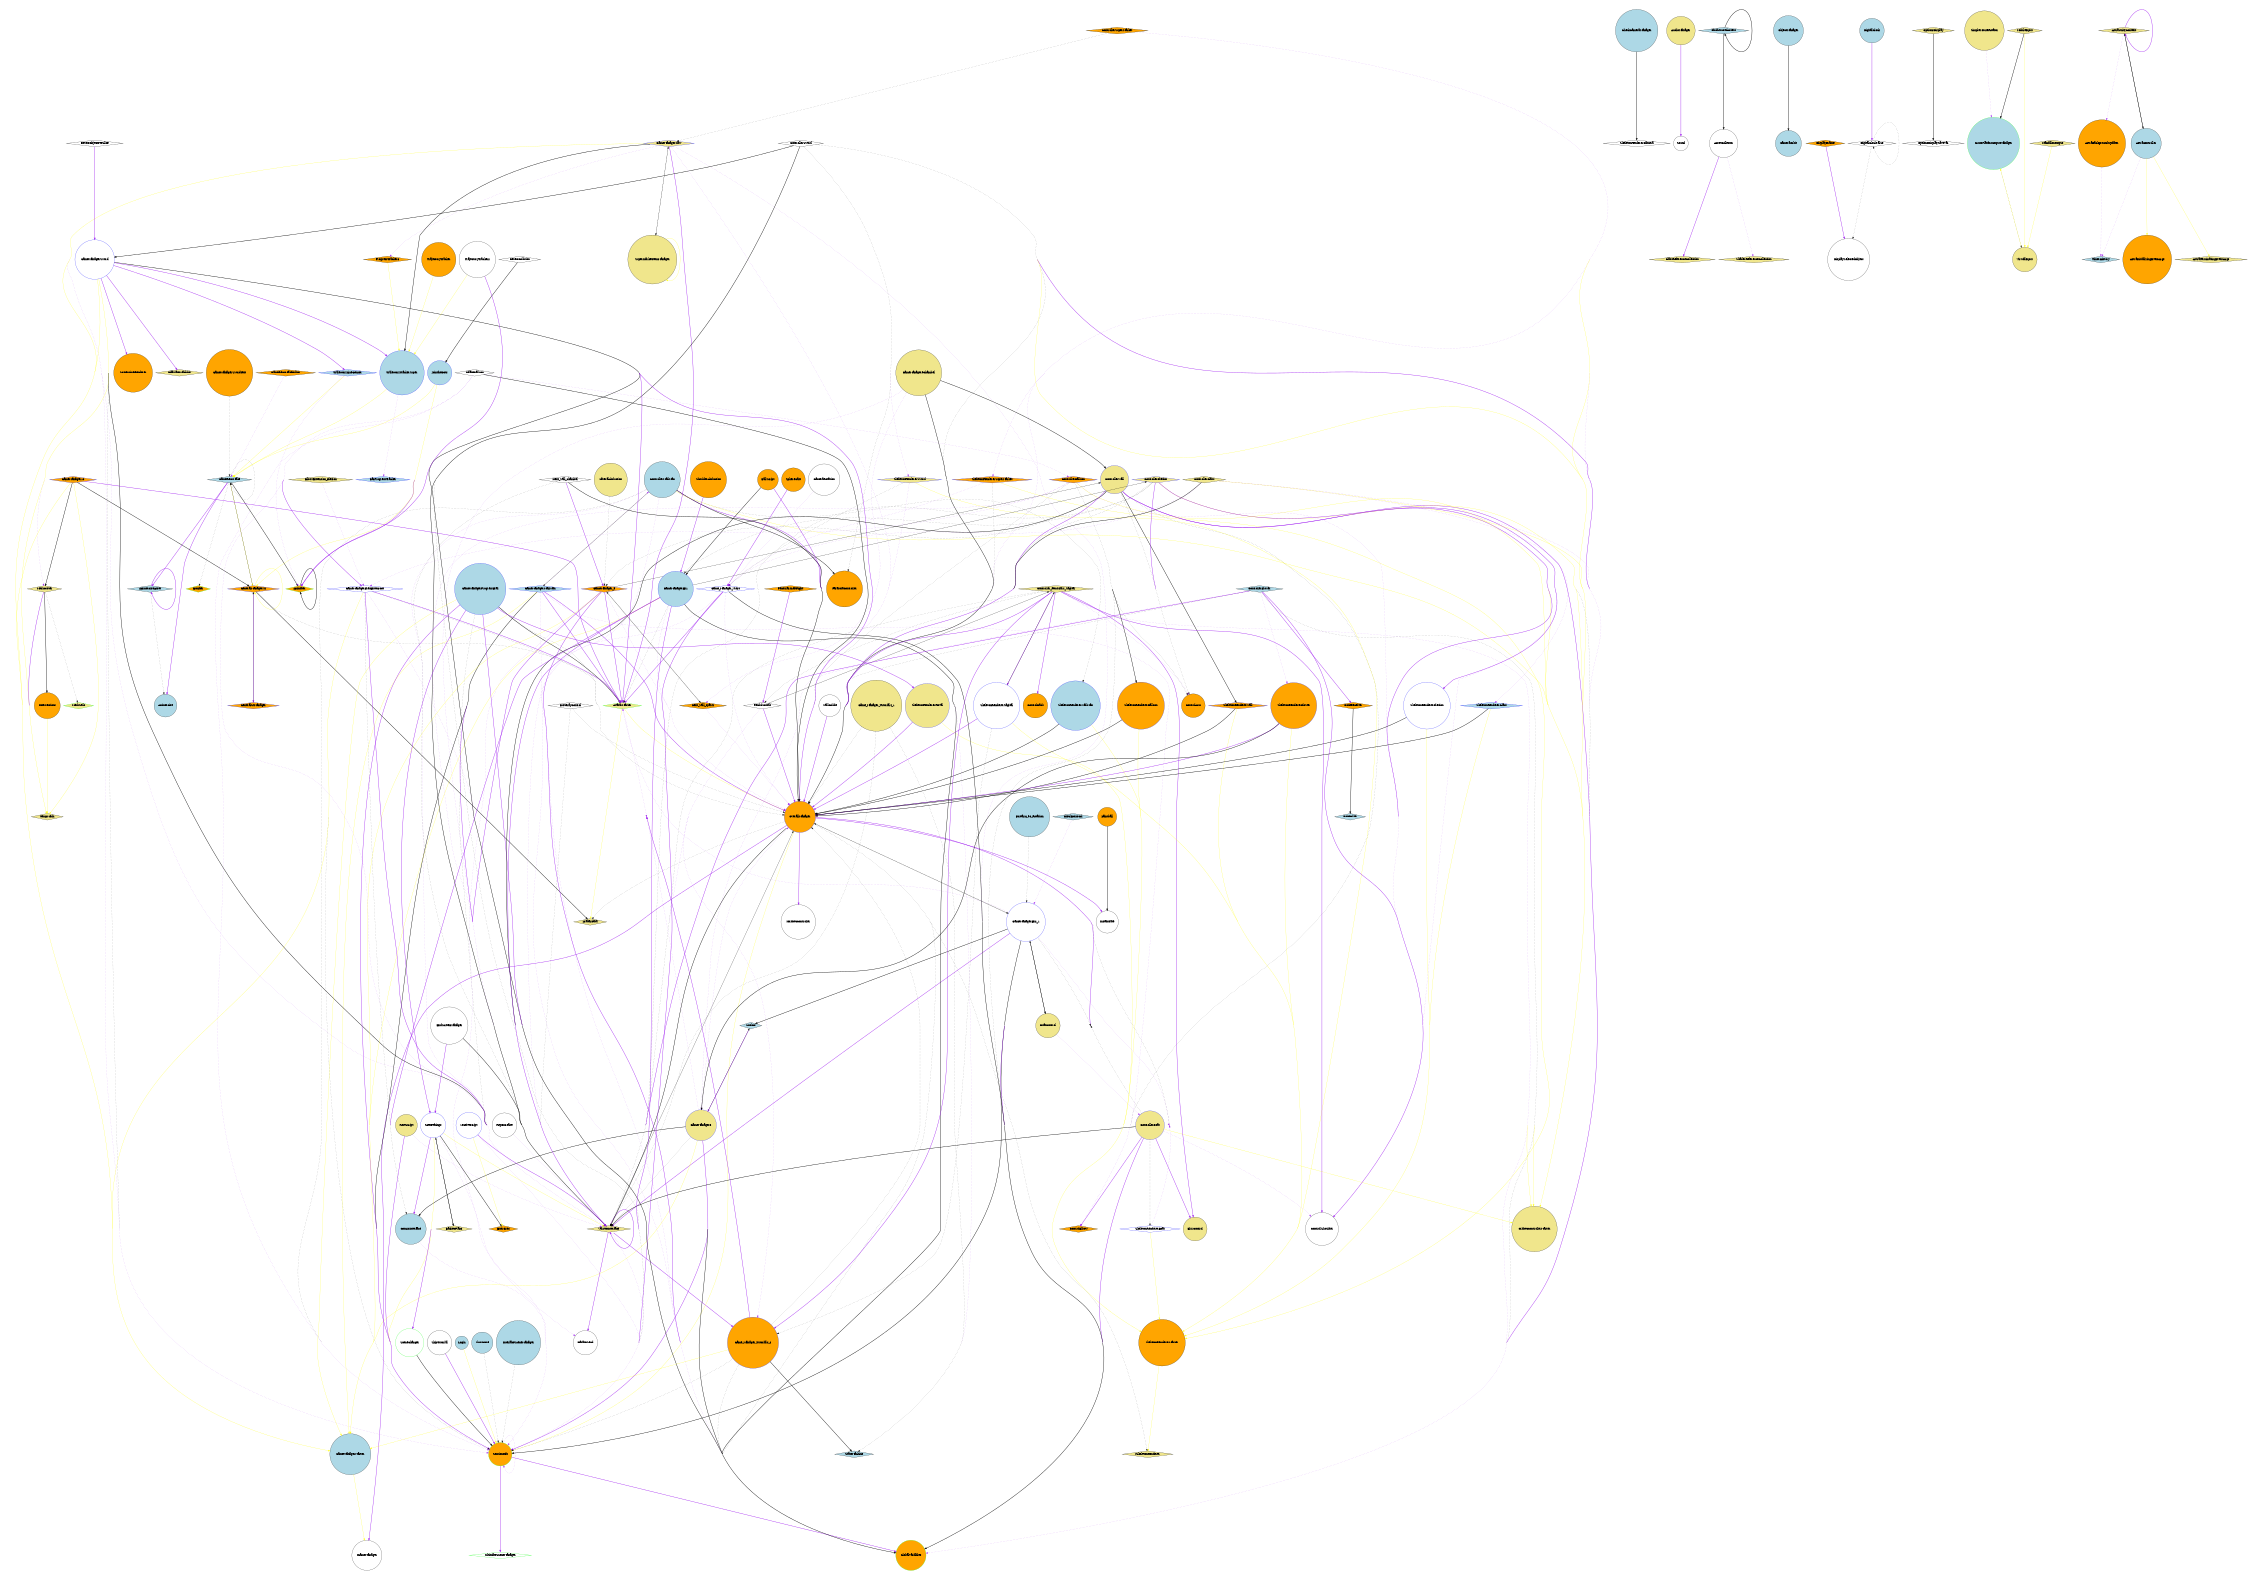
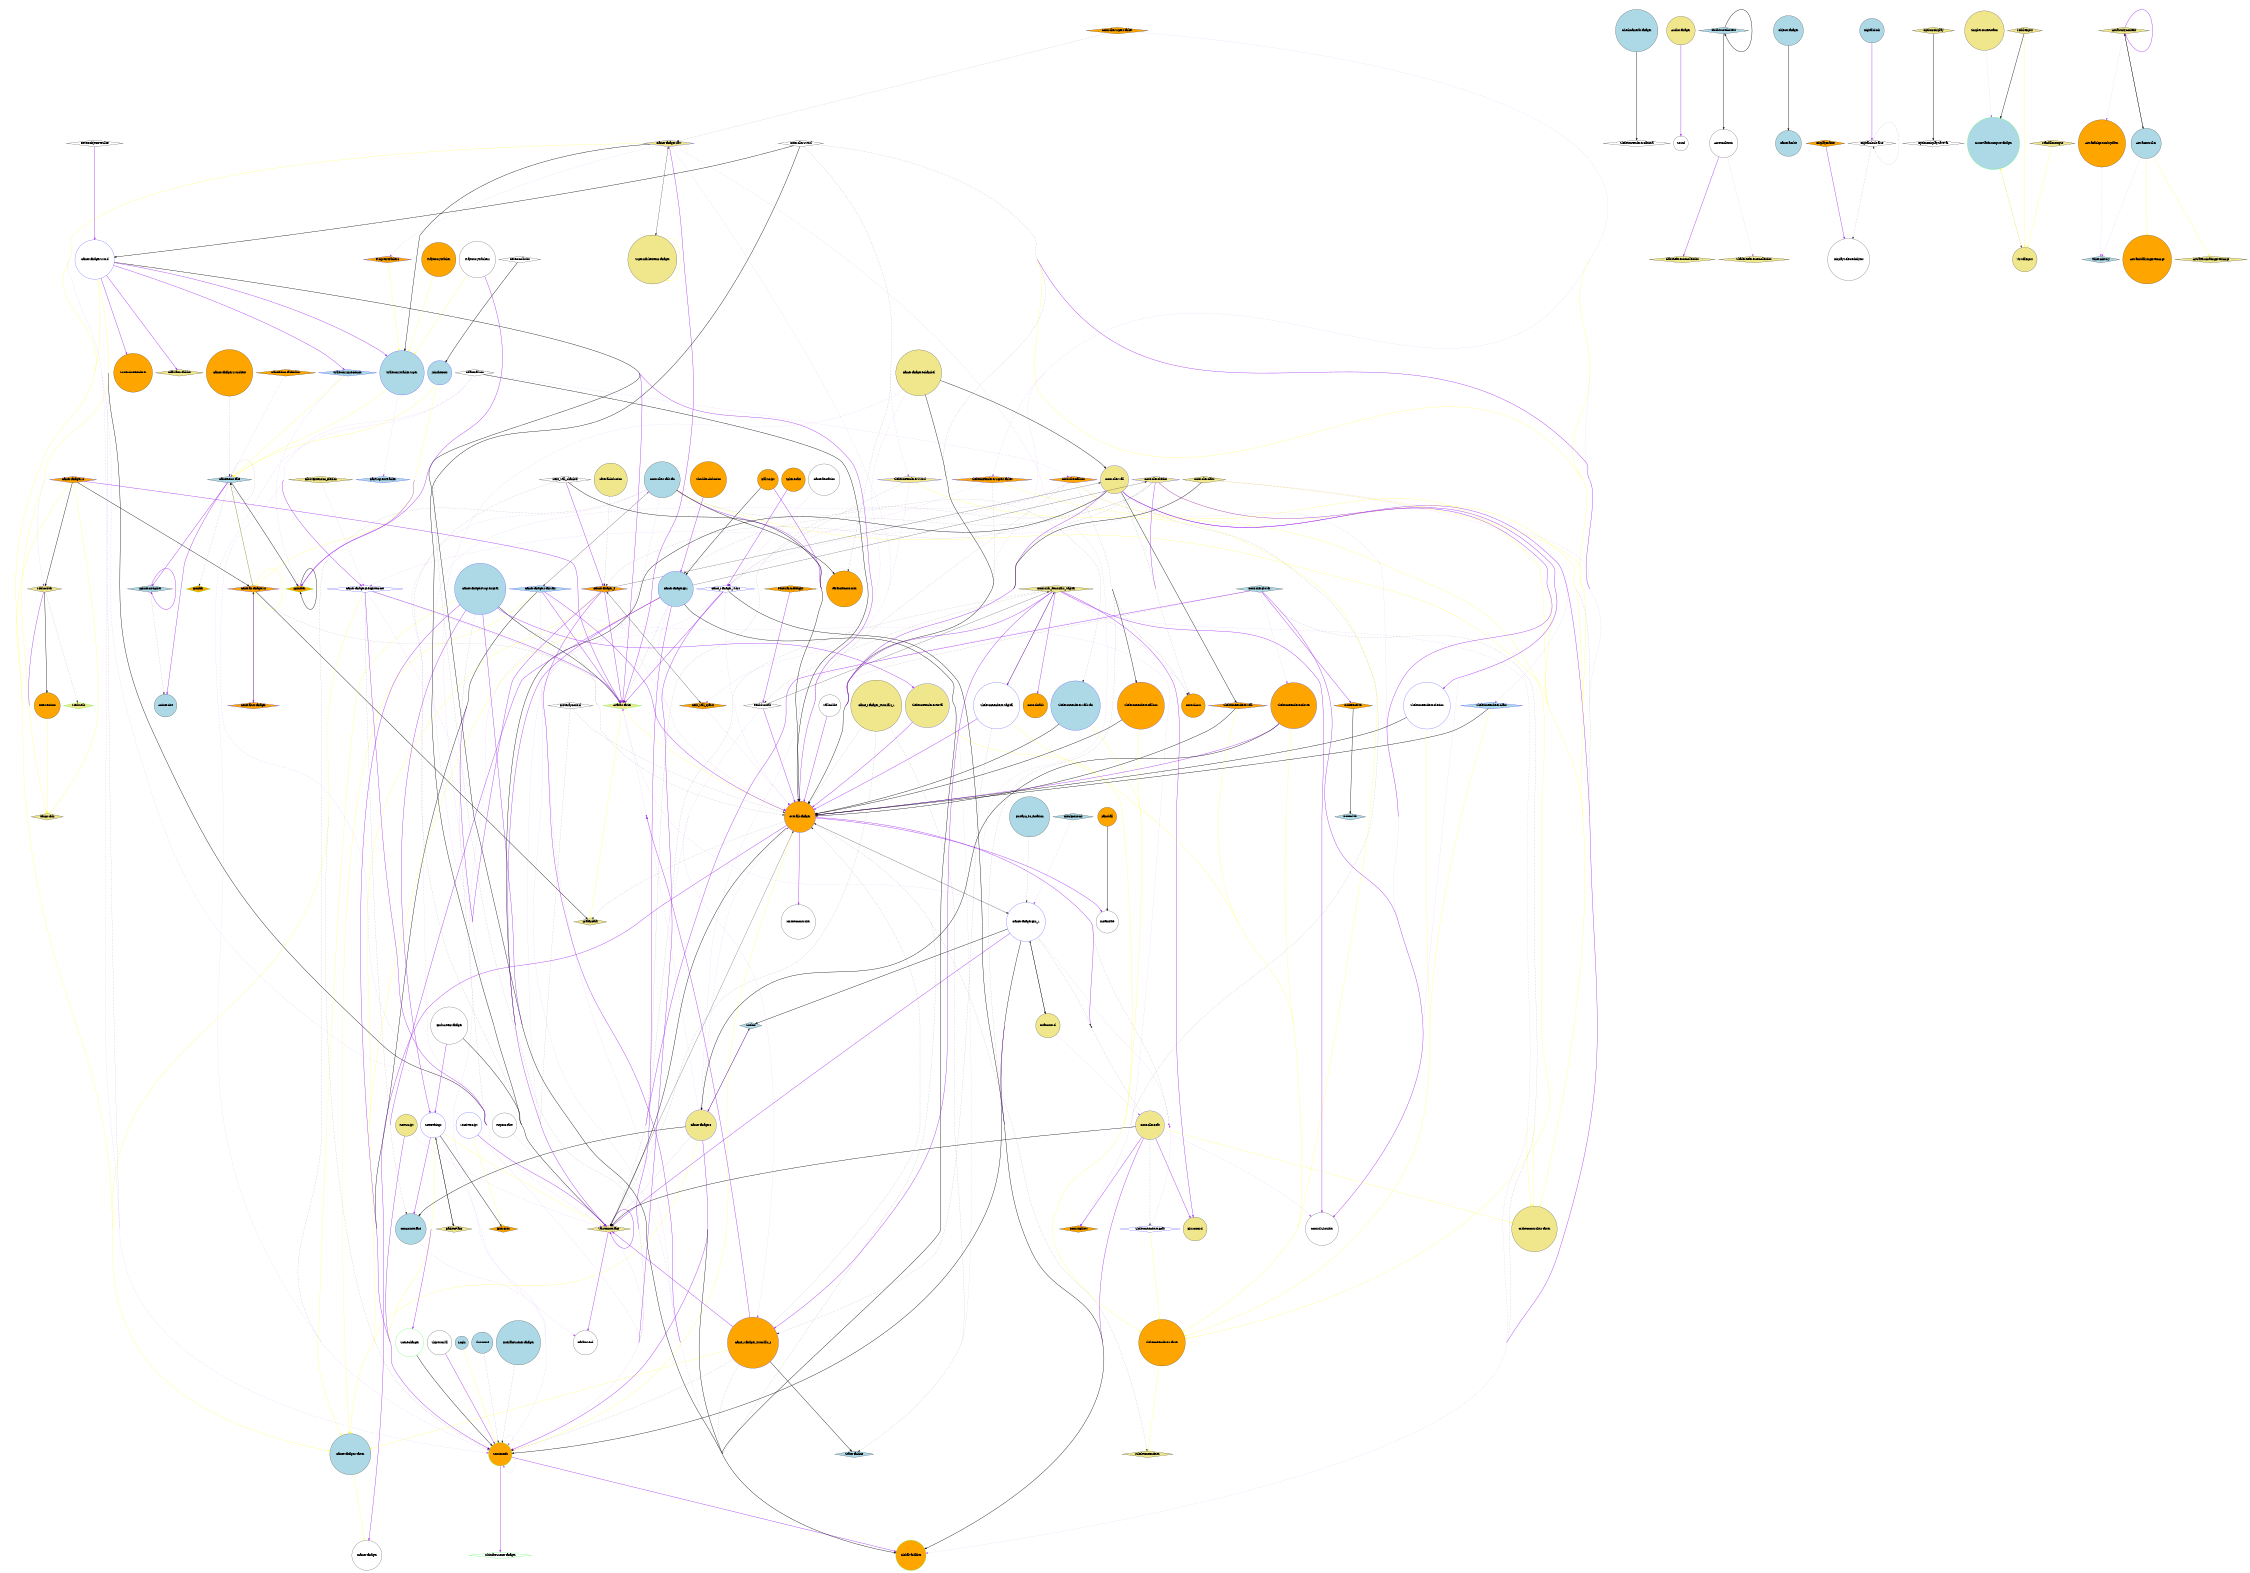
(387, 260) -> (387, 260)
(676, 1282) -> (676, 1282)
